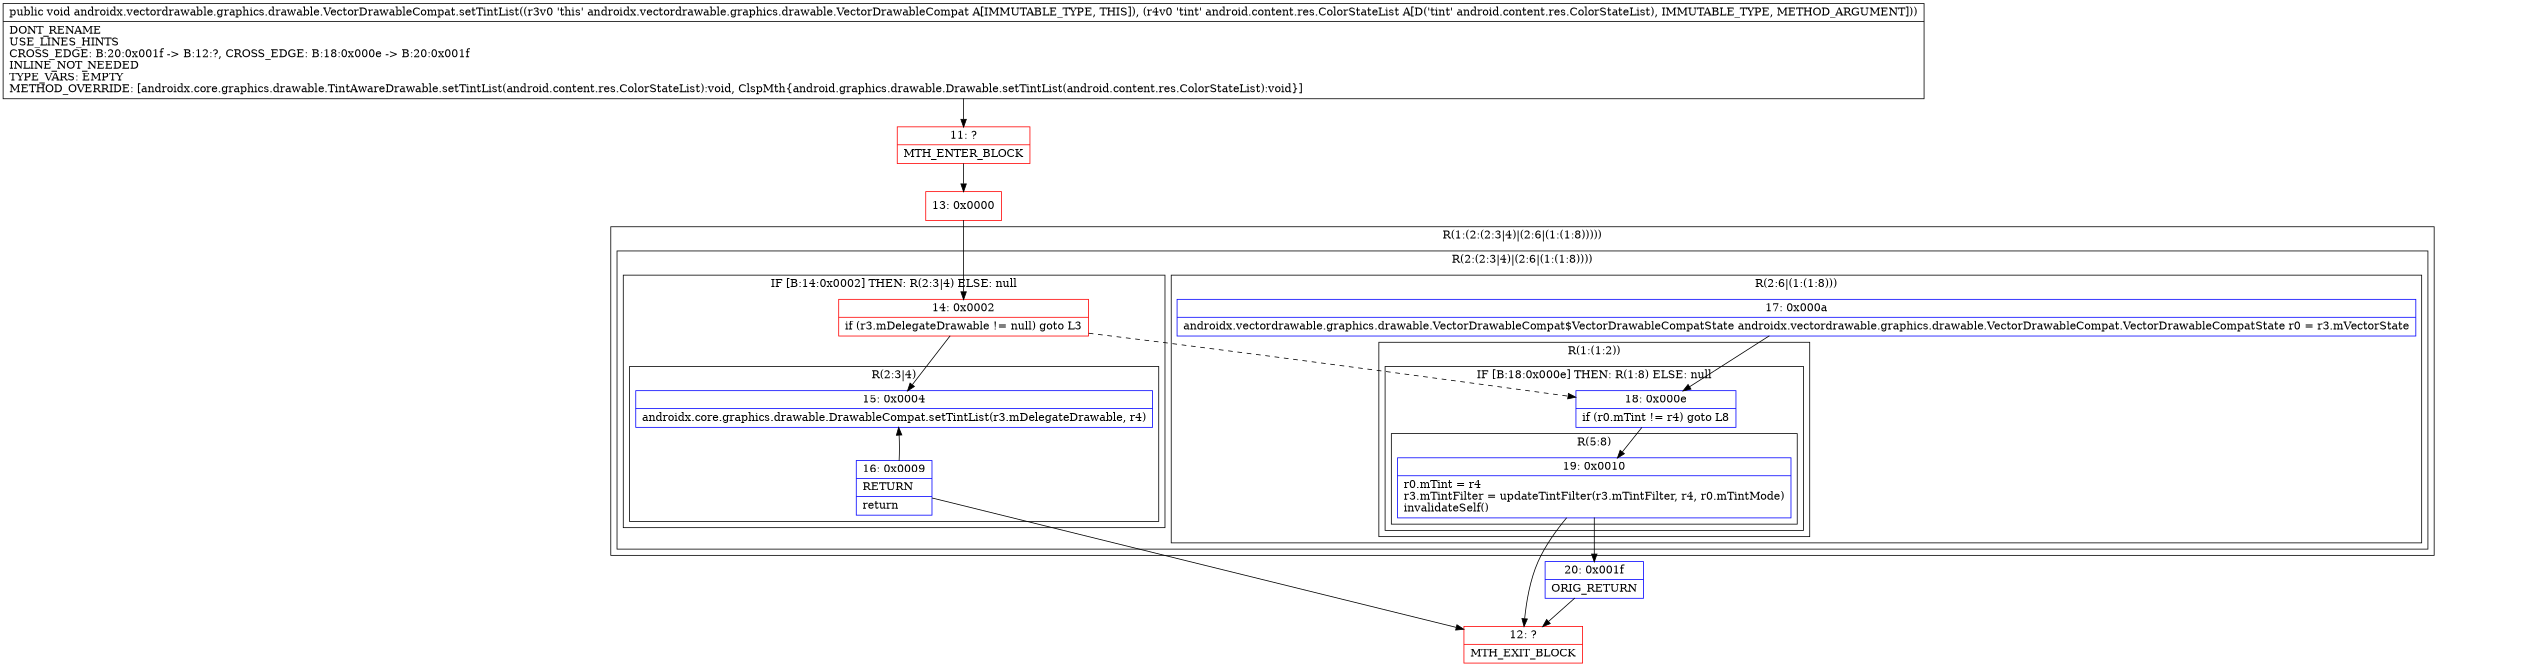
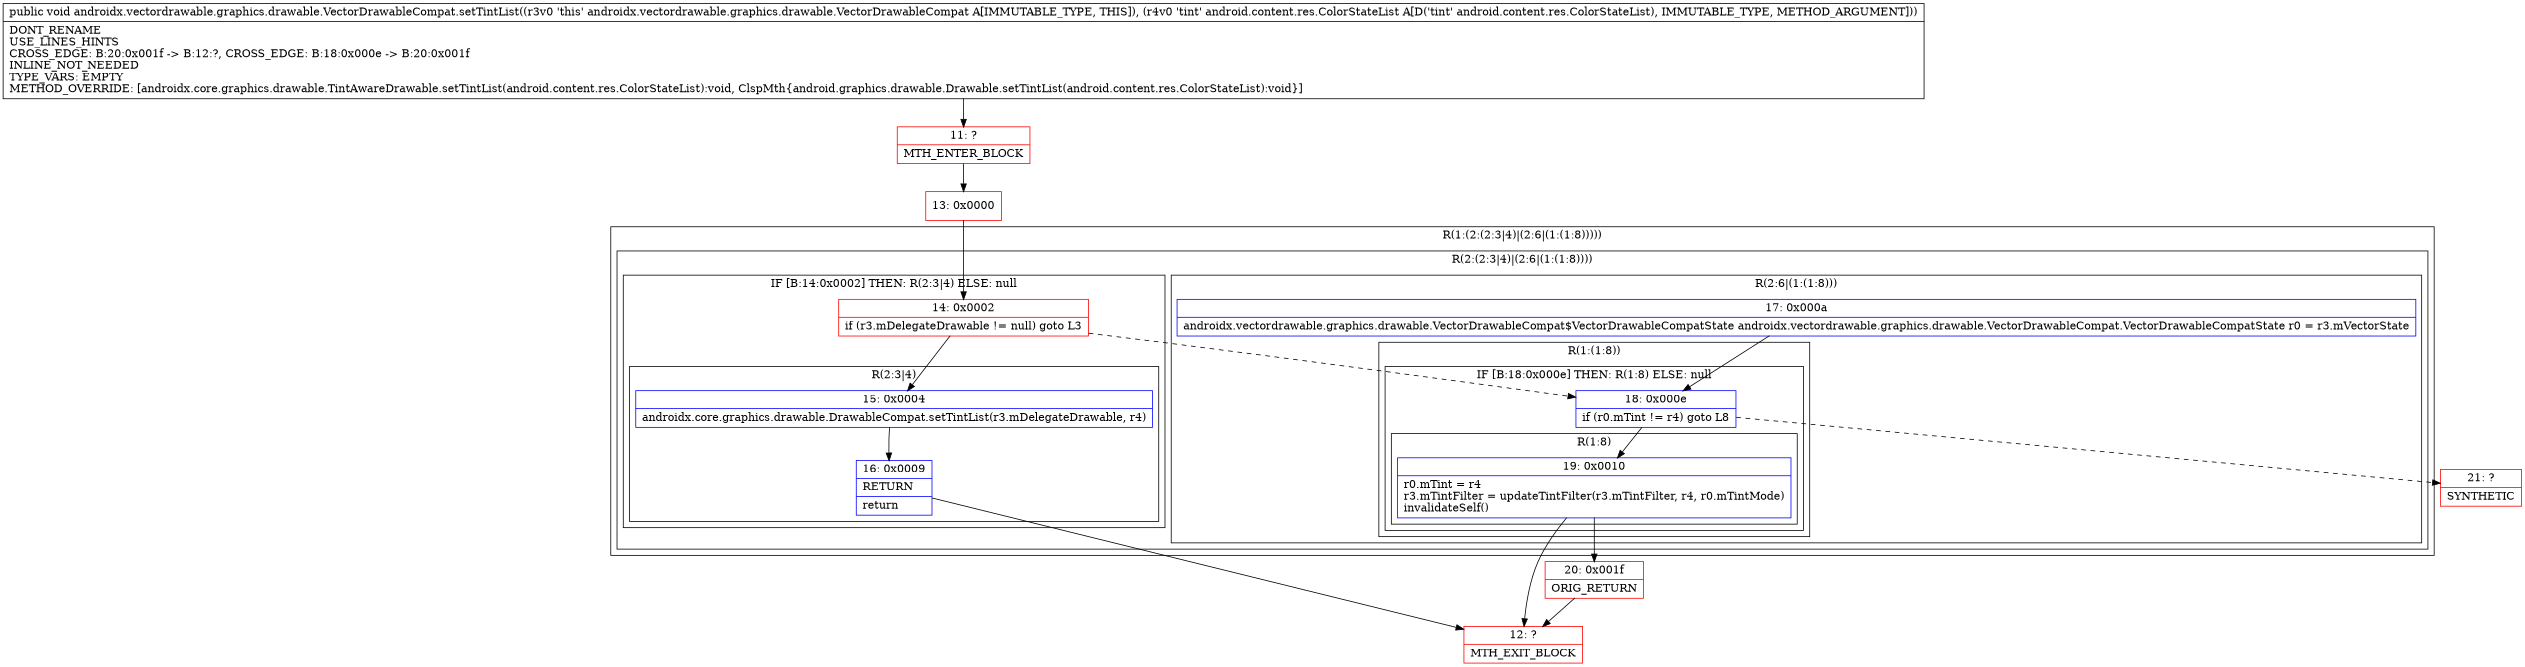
(1594, 351) -> (1594, 351)
(1594, 443) -> (1594, 443)
(899, 448) -> (889, 440)
none -> (2481, 488)
(1594, 580) -> (1594, 580)
